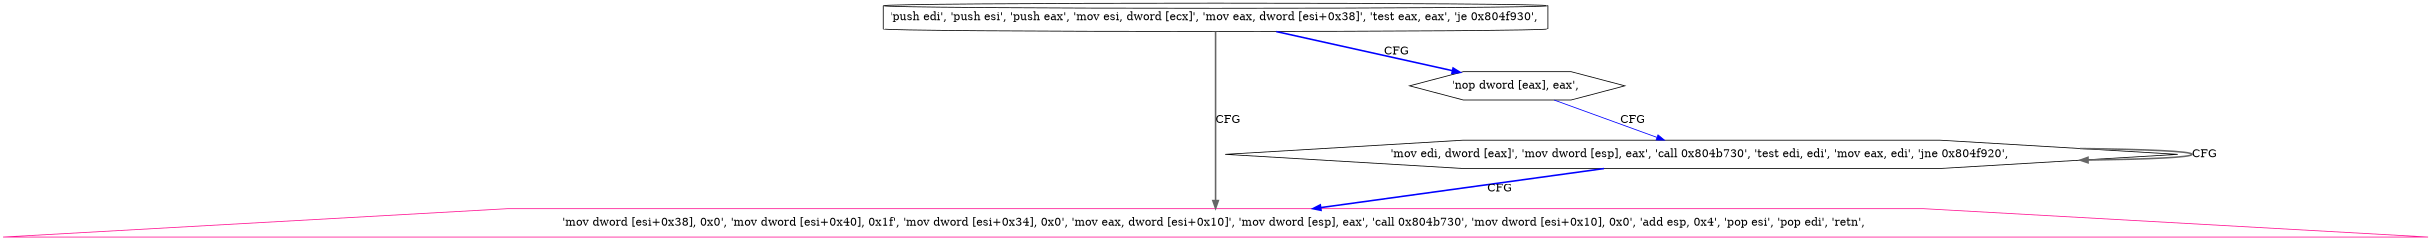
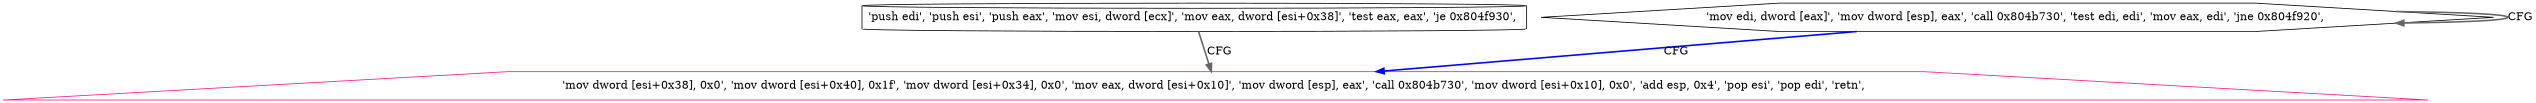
(1517, 86) -> none
